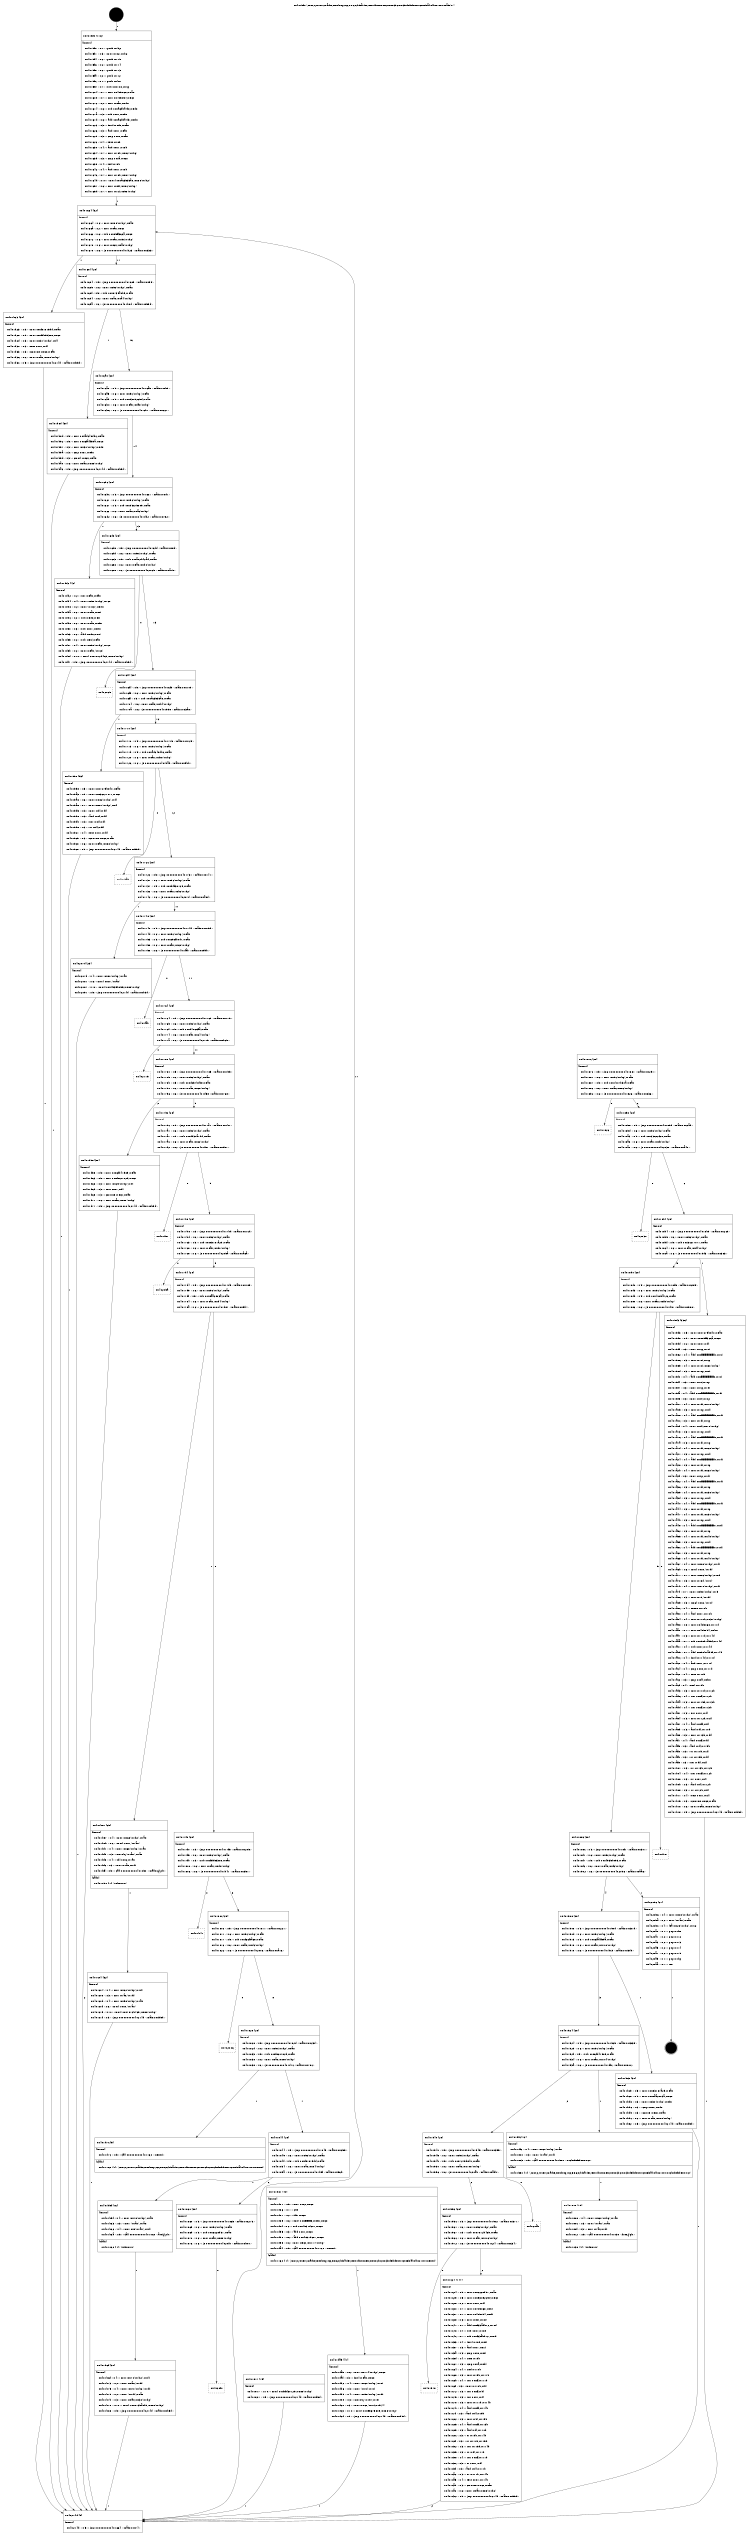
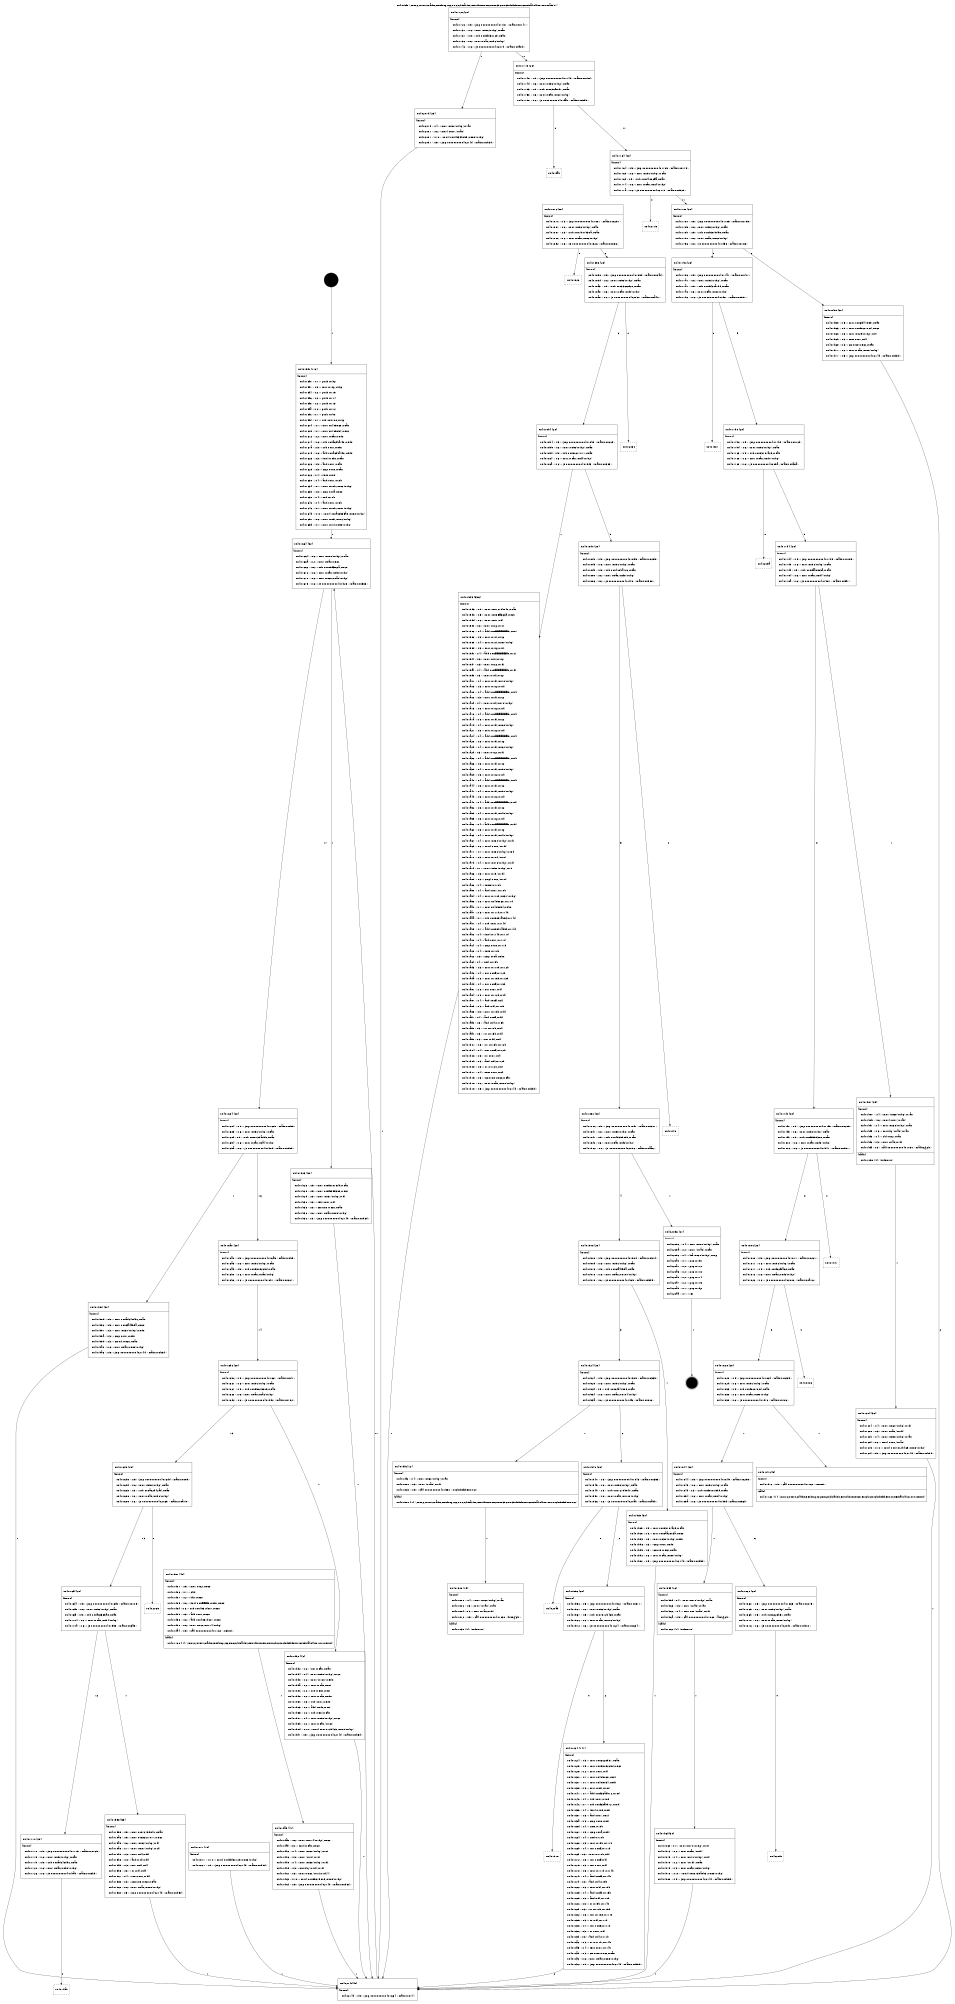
(165, 812) -> none
